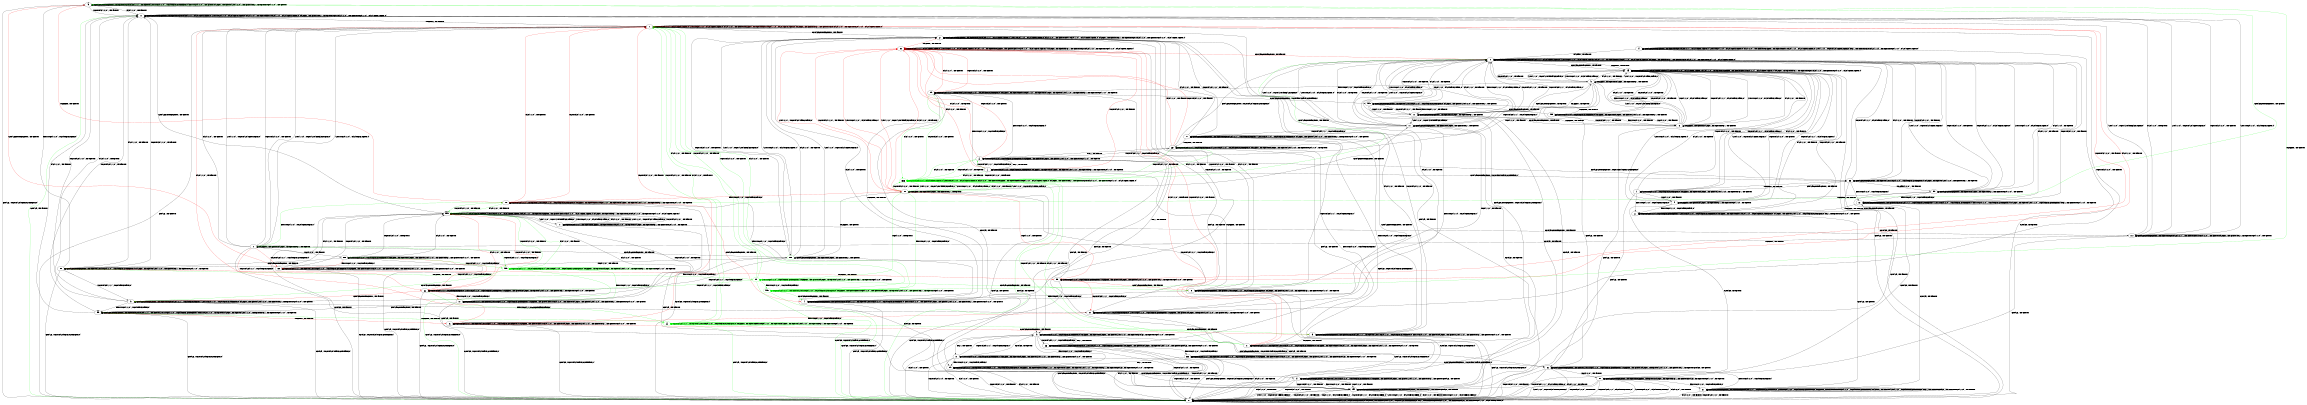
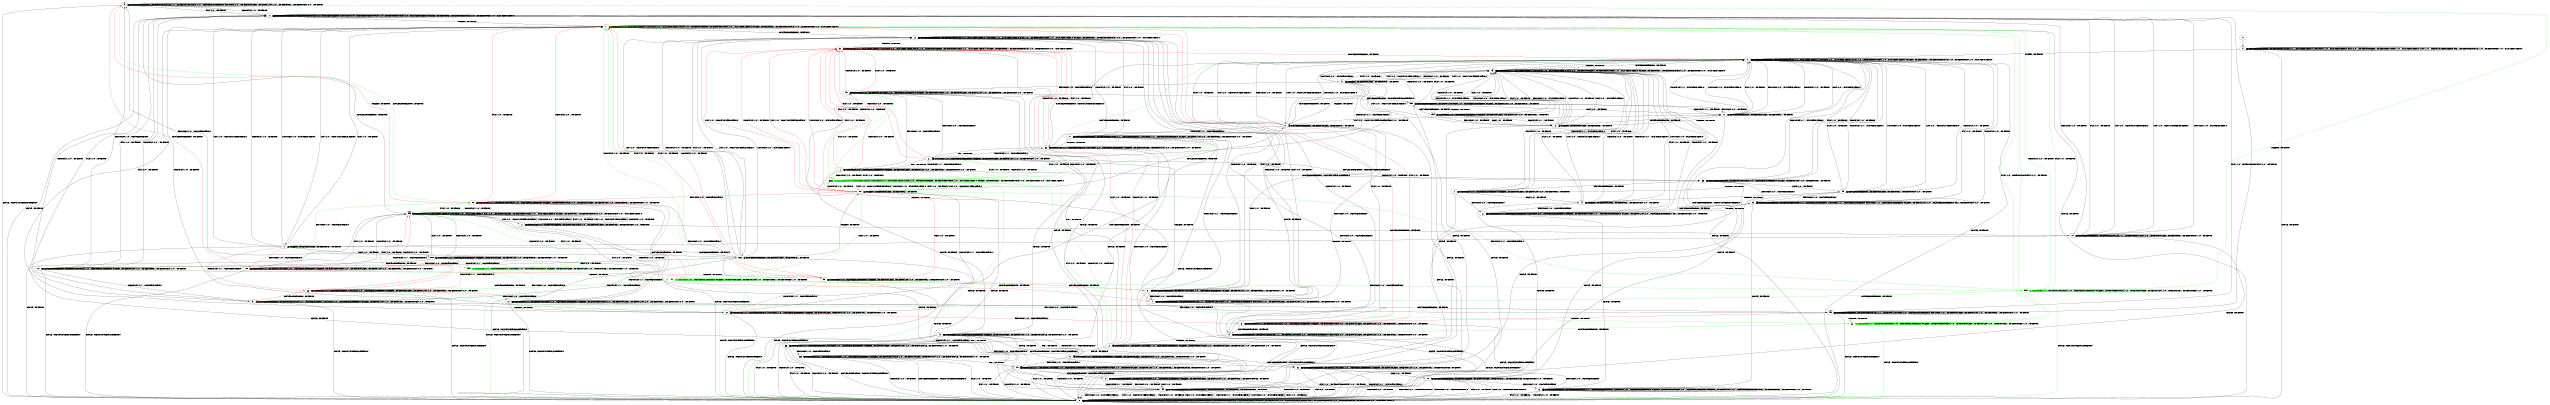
none -> (2243, 38)
(1909, 186) -> (1802, 186)
(290, 258) -> (286, 258)
(656, 285) -> (323, 253)
(30, 383) -> (10, 395)
